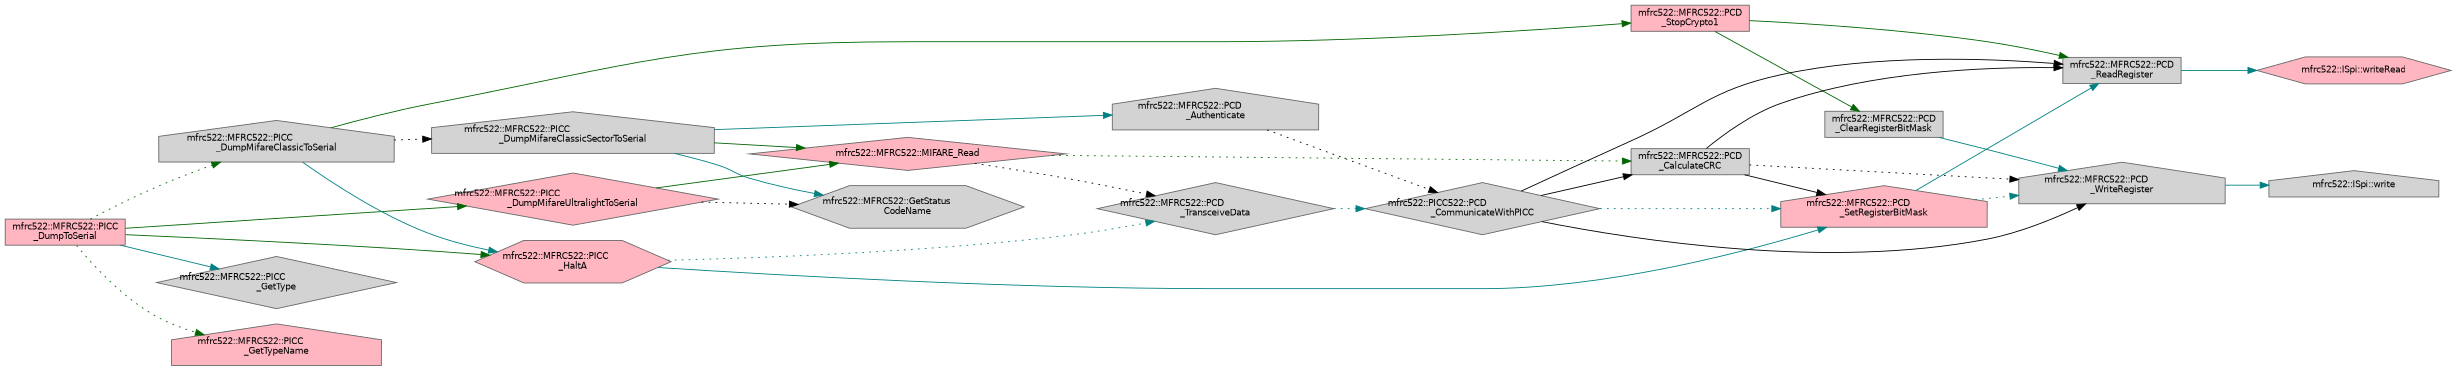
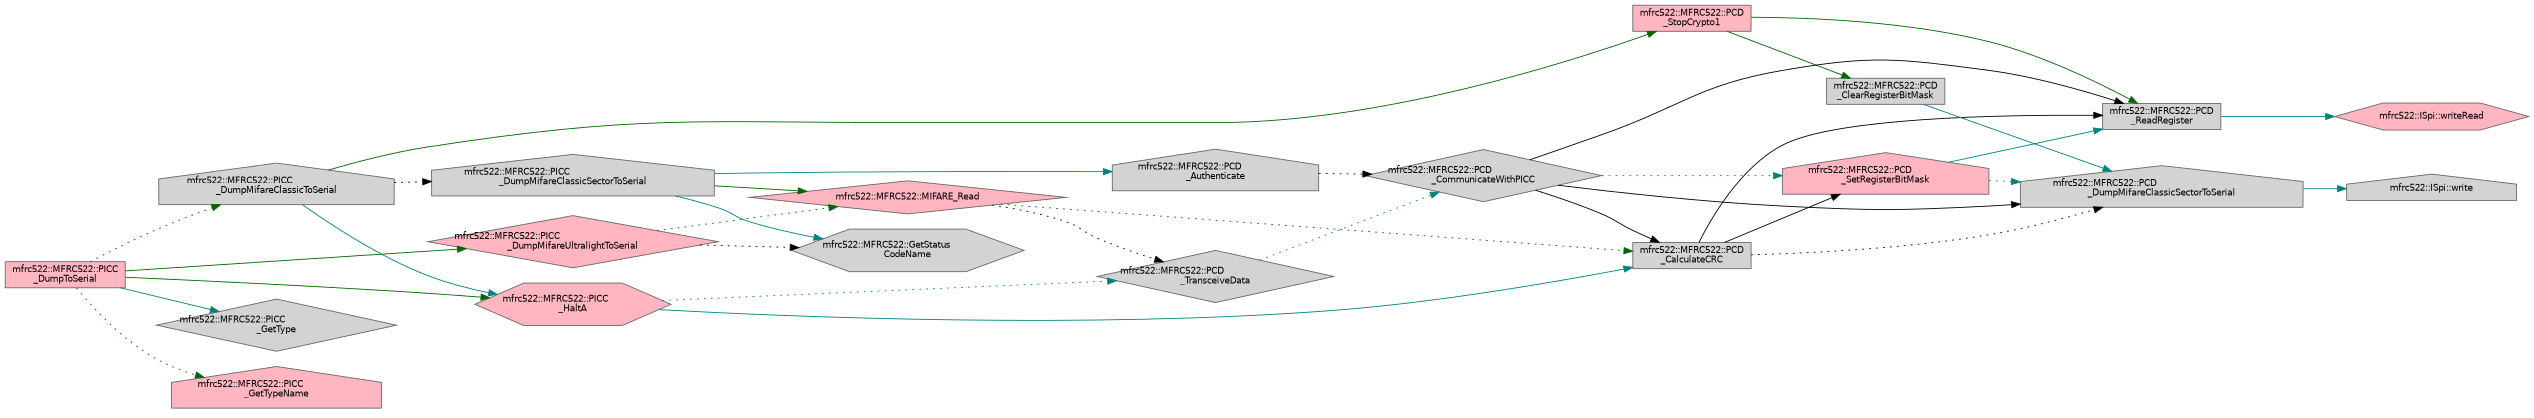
(730, 178) -> (730, 221)
(2122, 185) -> (2162, 189)
(1482, 209) -> (1483, 176)
(1241, 289) -> (1143, 319)
